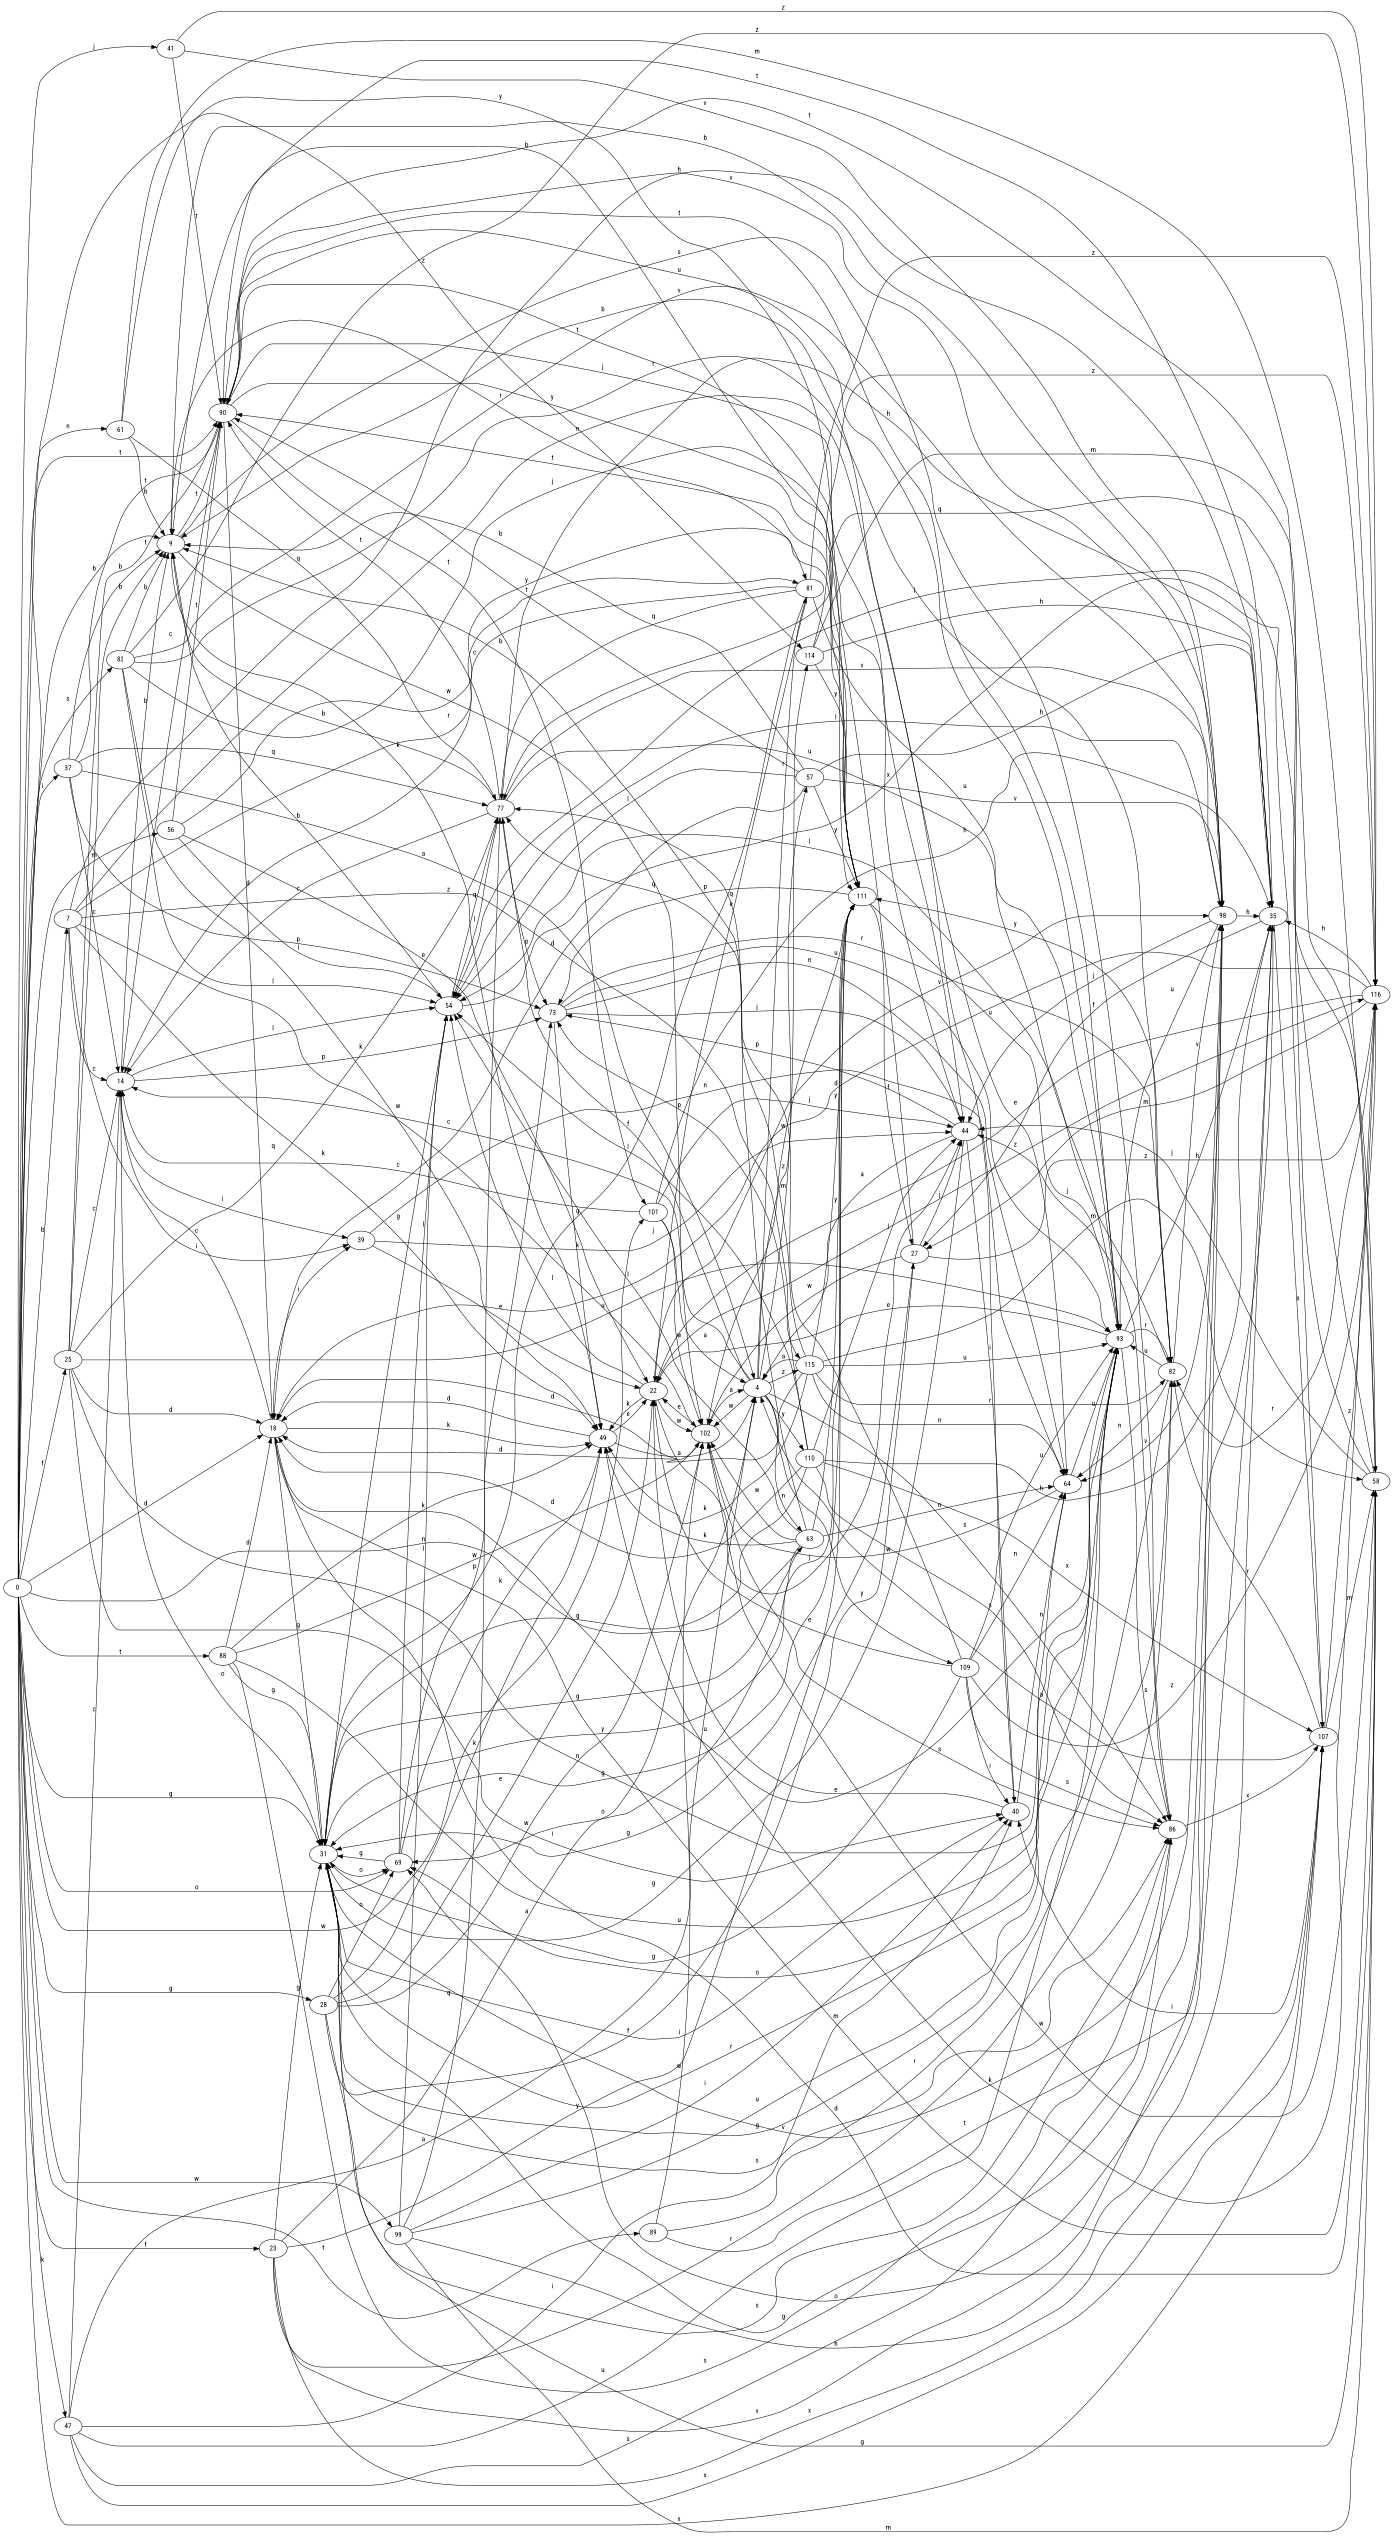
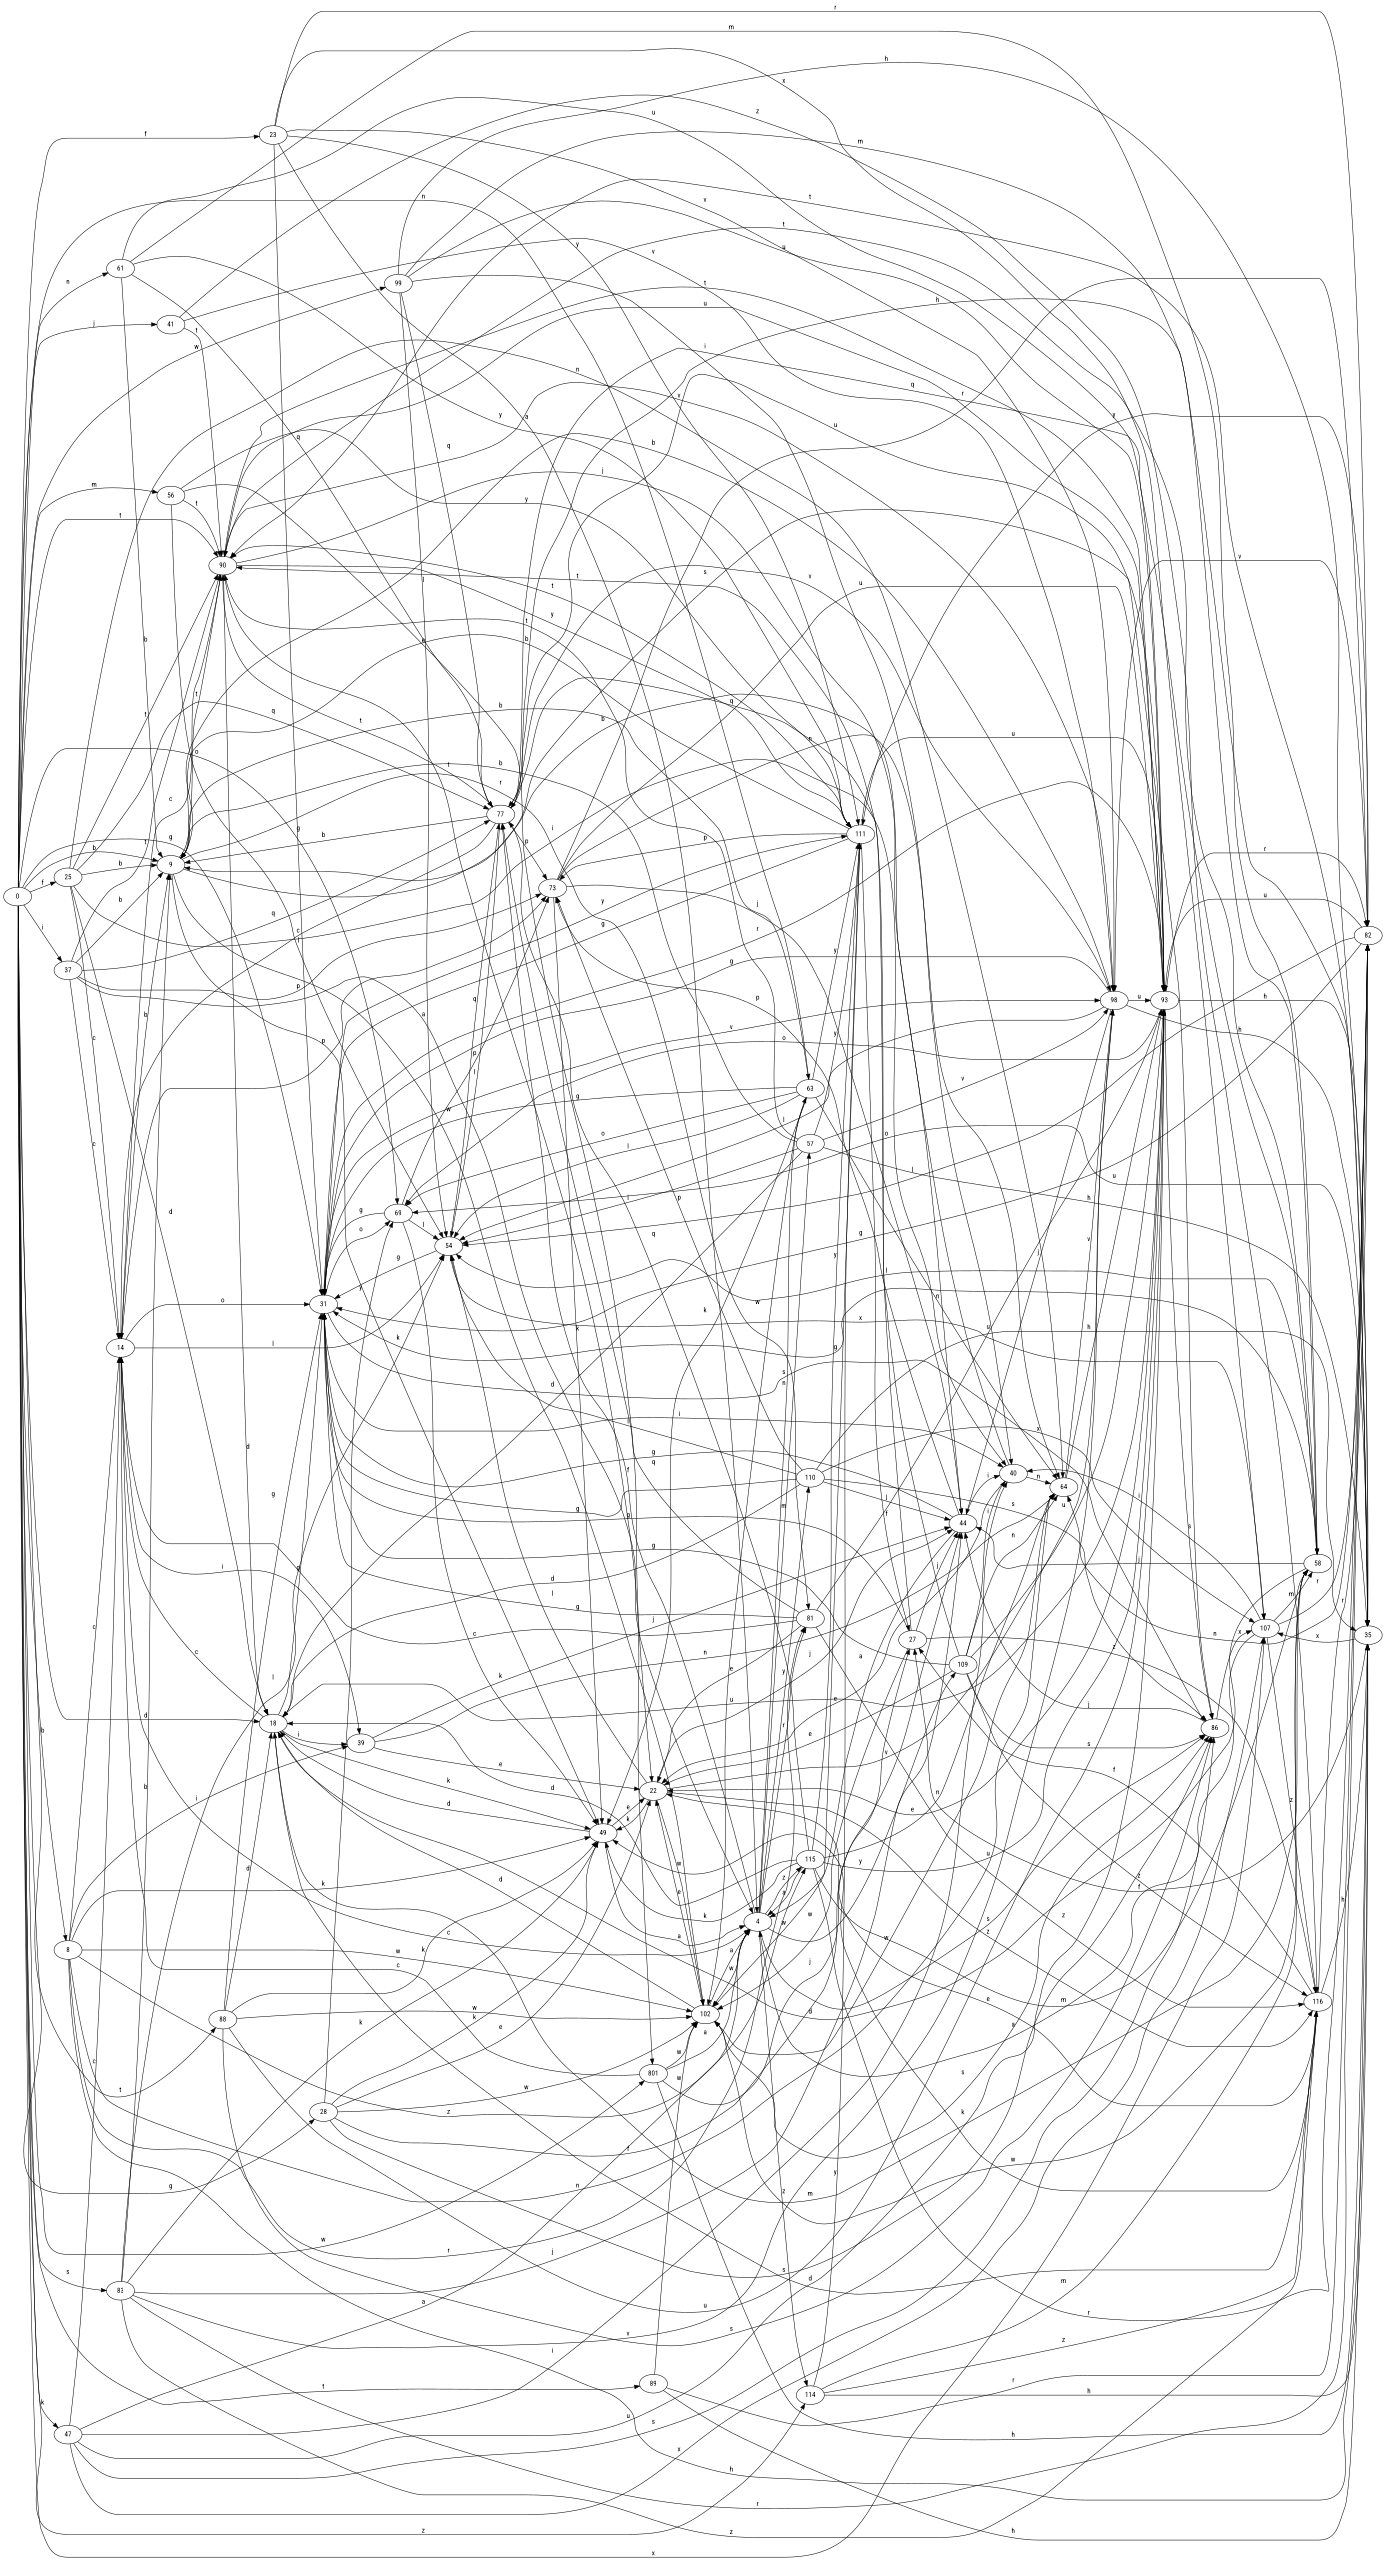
(283, 805) -> none
(68, 919) -> (68, 1950)
(1146, 1102) -> (1114, 1770)
(509, 1143) -> (219, 1836)
(653, 1212) -> (653, 2074)
(1203, 1304) -> (1090, 1247)
(600, 1317) -> (884, 260)
(361, 1905) -> (361, 1287)
(965, 2123) -> (1013, 2531)
